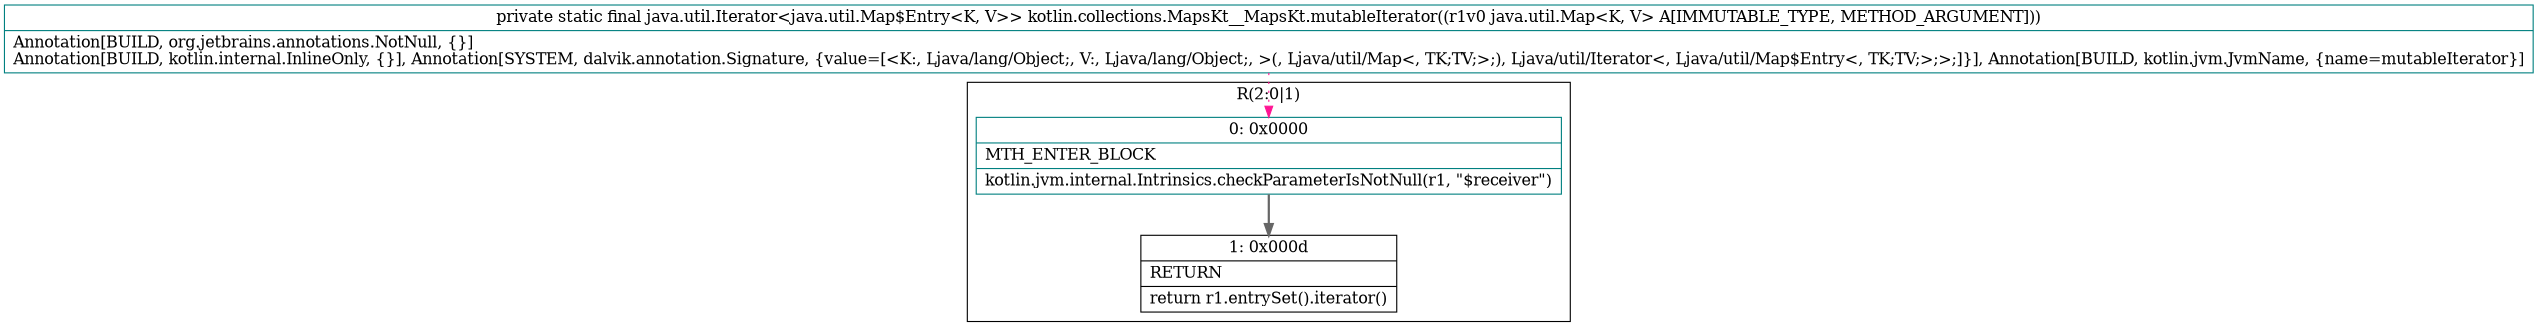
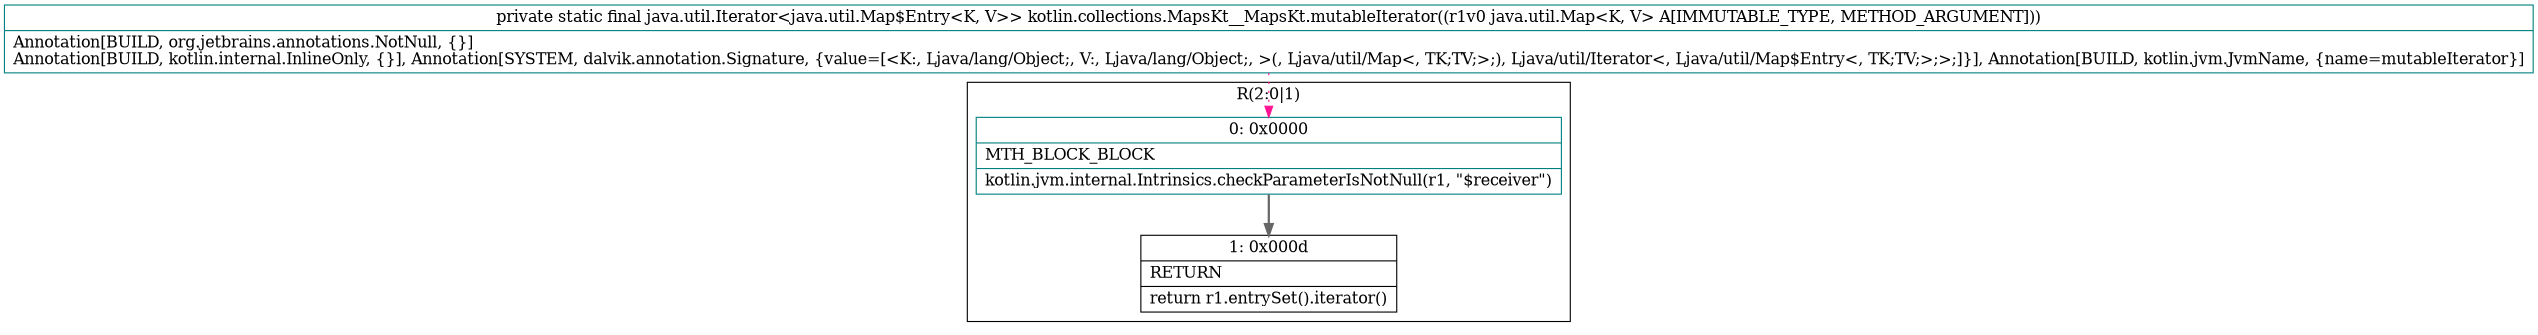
(1071, 155) -> (1070, 155)
